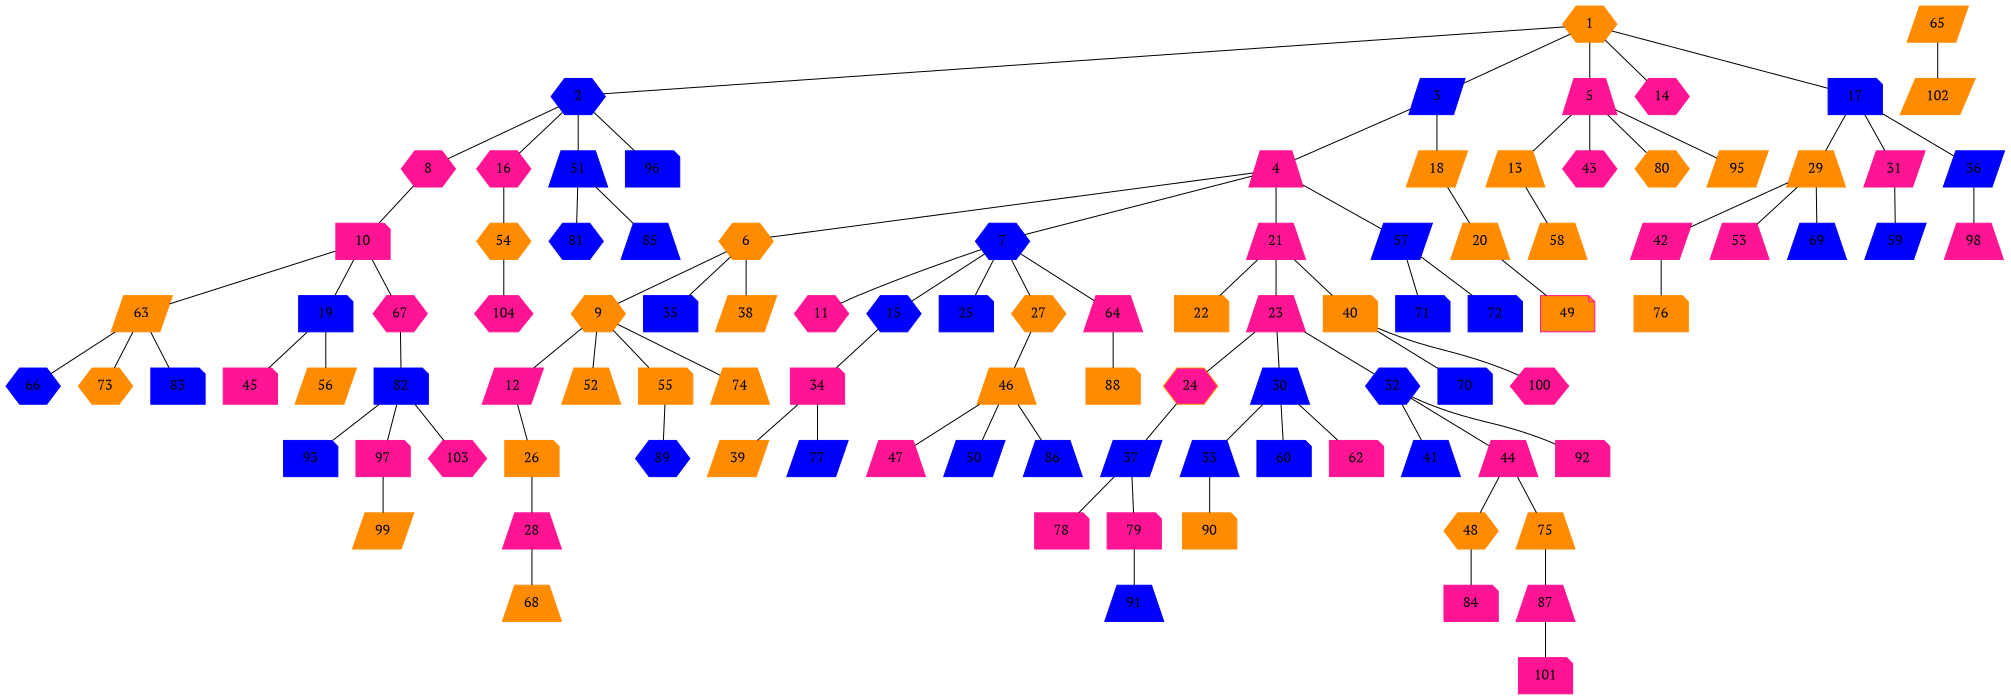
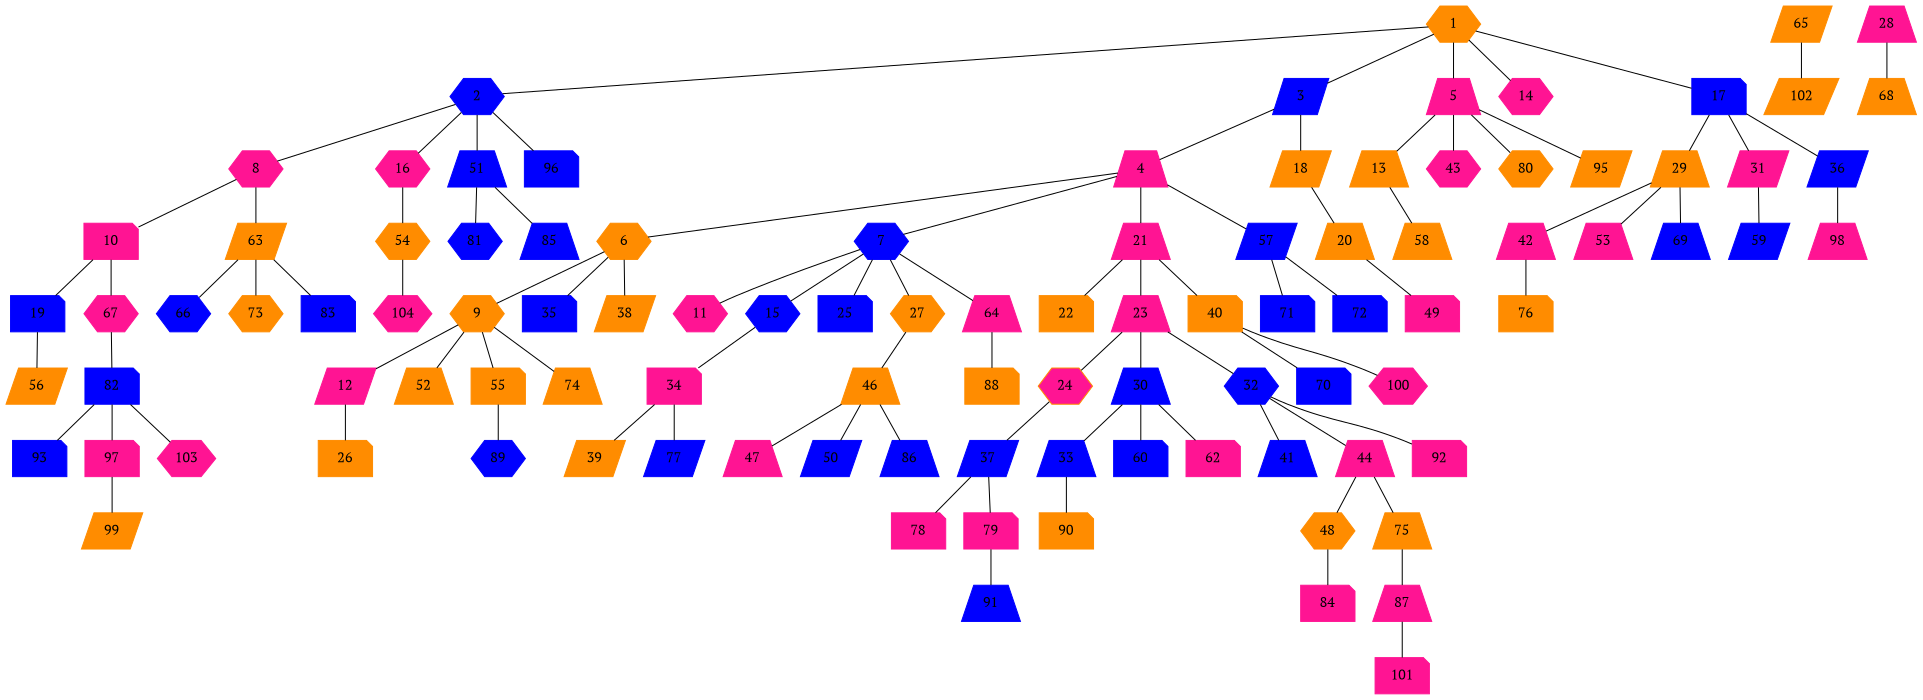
(1661, 241) -> (1526, 241)
(253, 277) -> (256, 205)
(1568, 314) -> (1432, 314)
(250, 386) -> none
(532, 495) -> none
